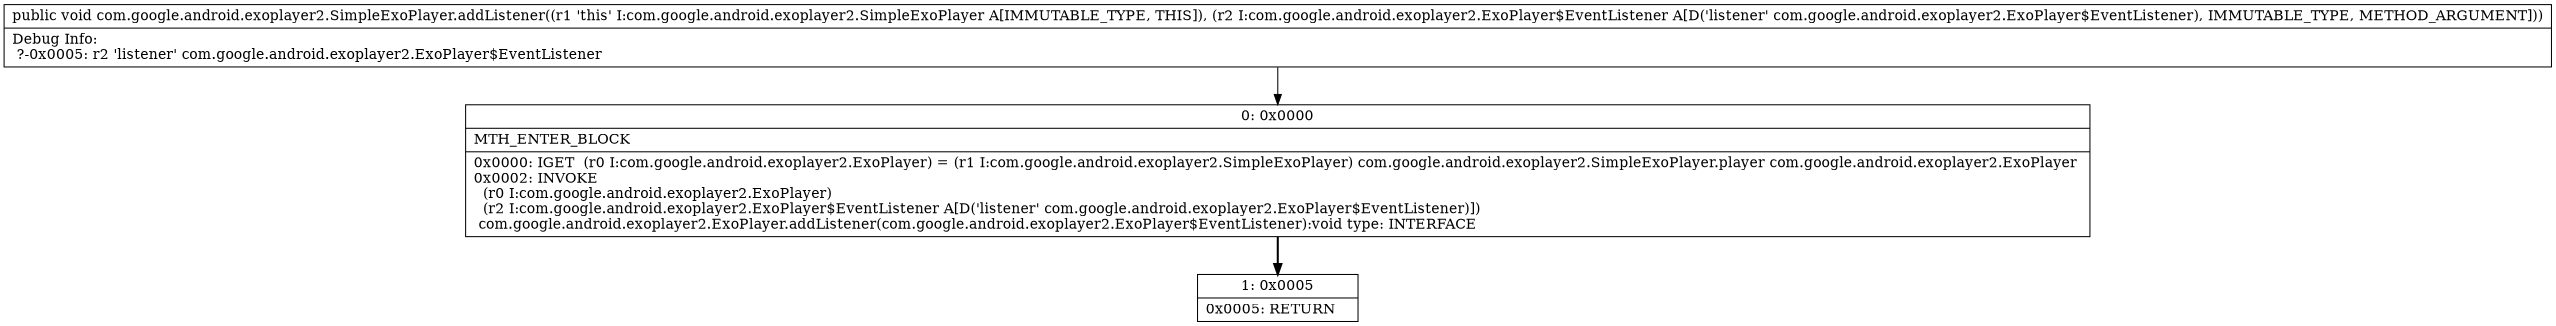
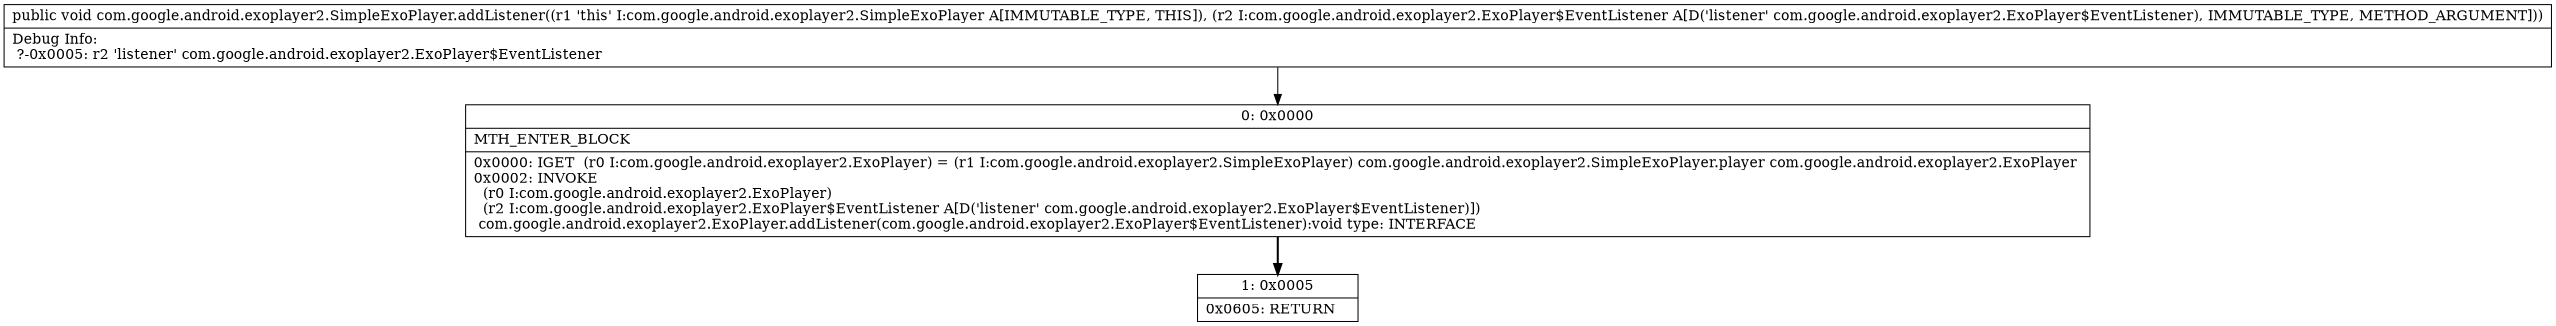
(1278, 309) -> (1278, 309)
